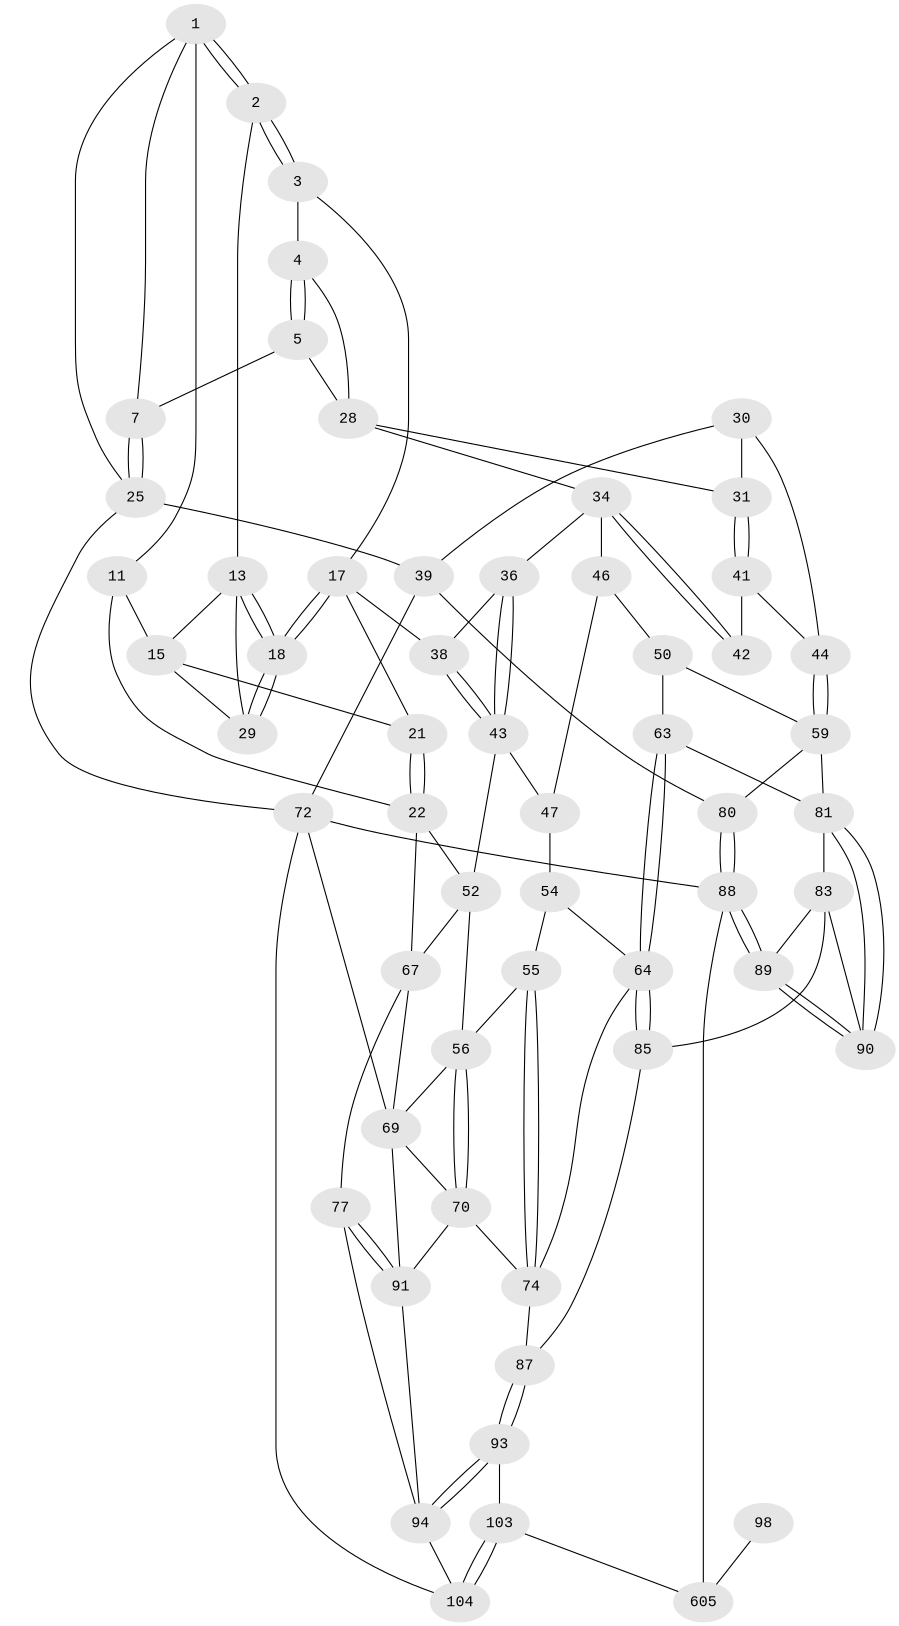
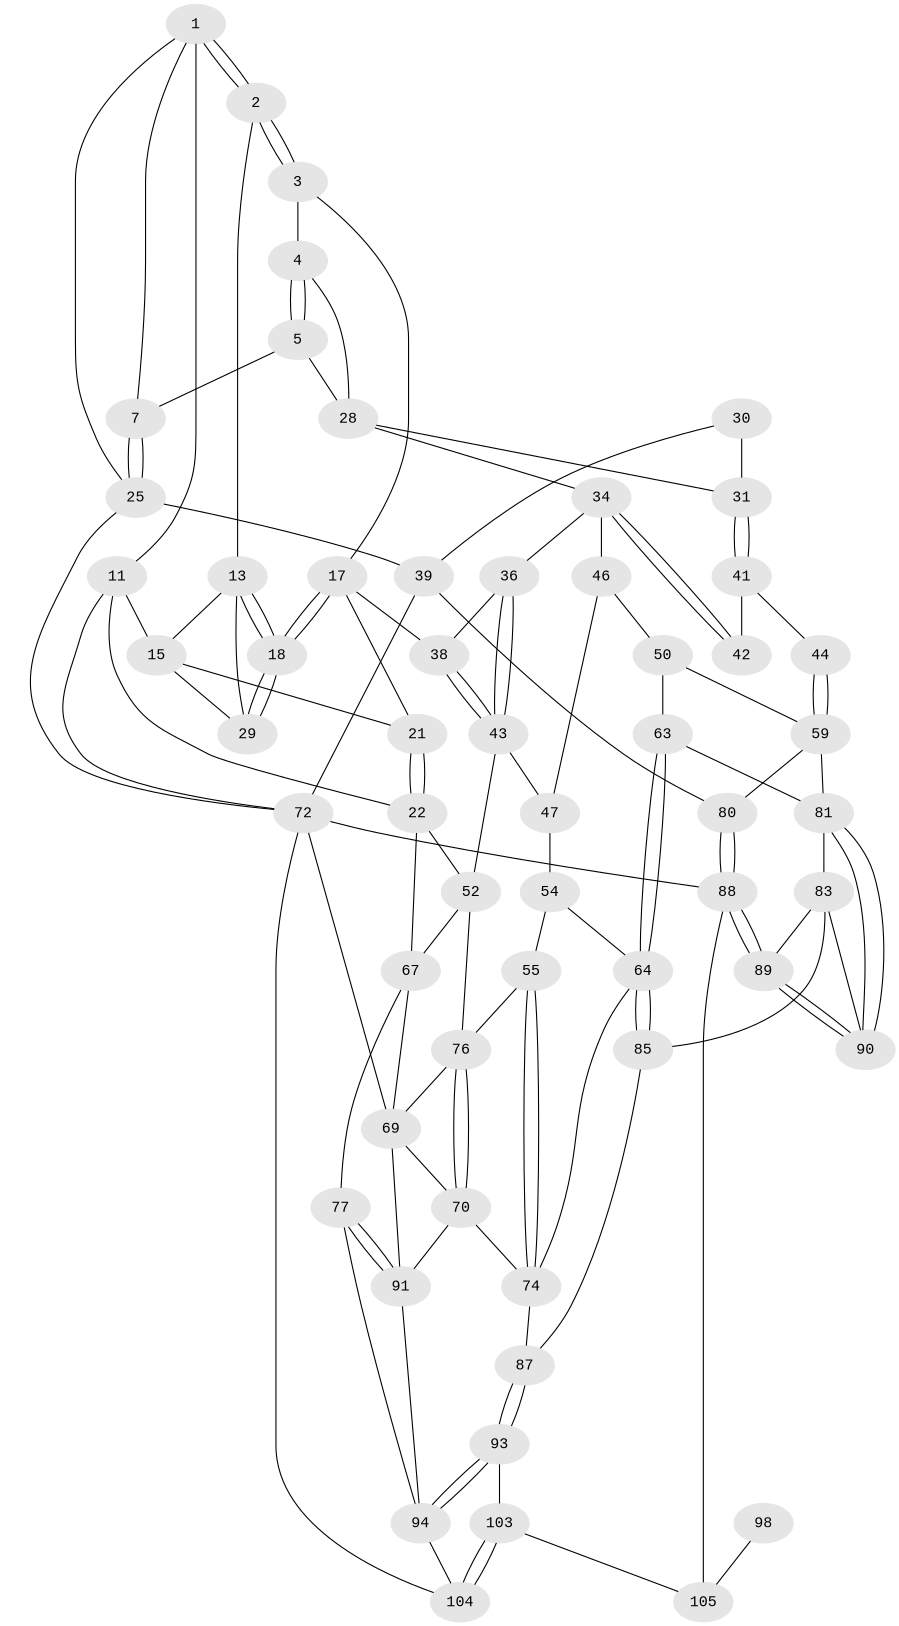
(799, 532) -> none
none -> (93, 764)
(461, 1050) -> (461, 1050)
(703, 1602) -> (703, 1602)
